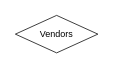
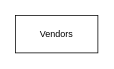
(57, 34) -> (57, 34)
